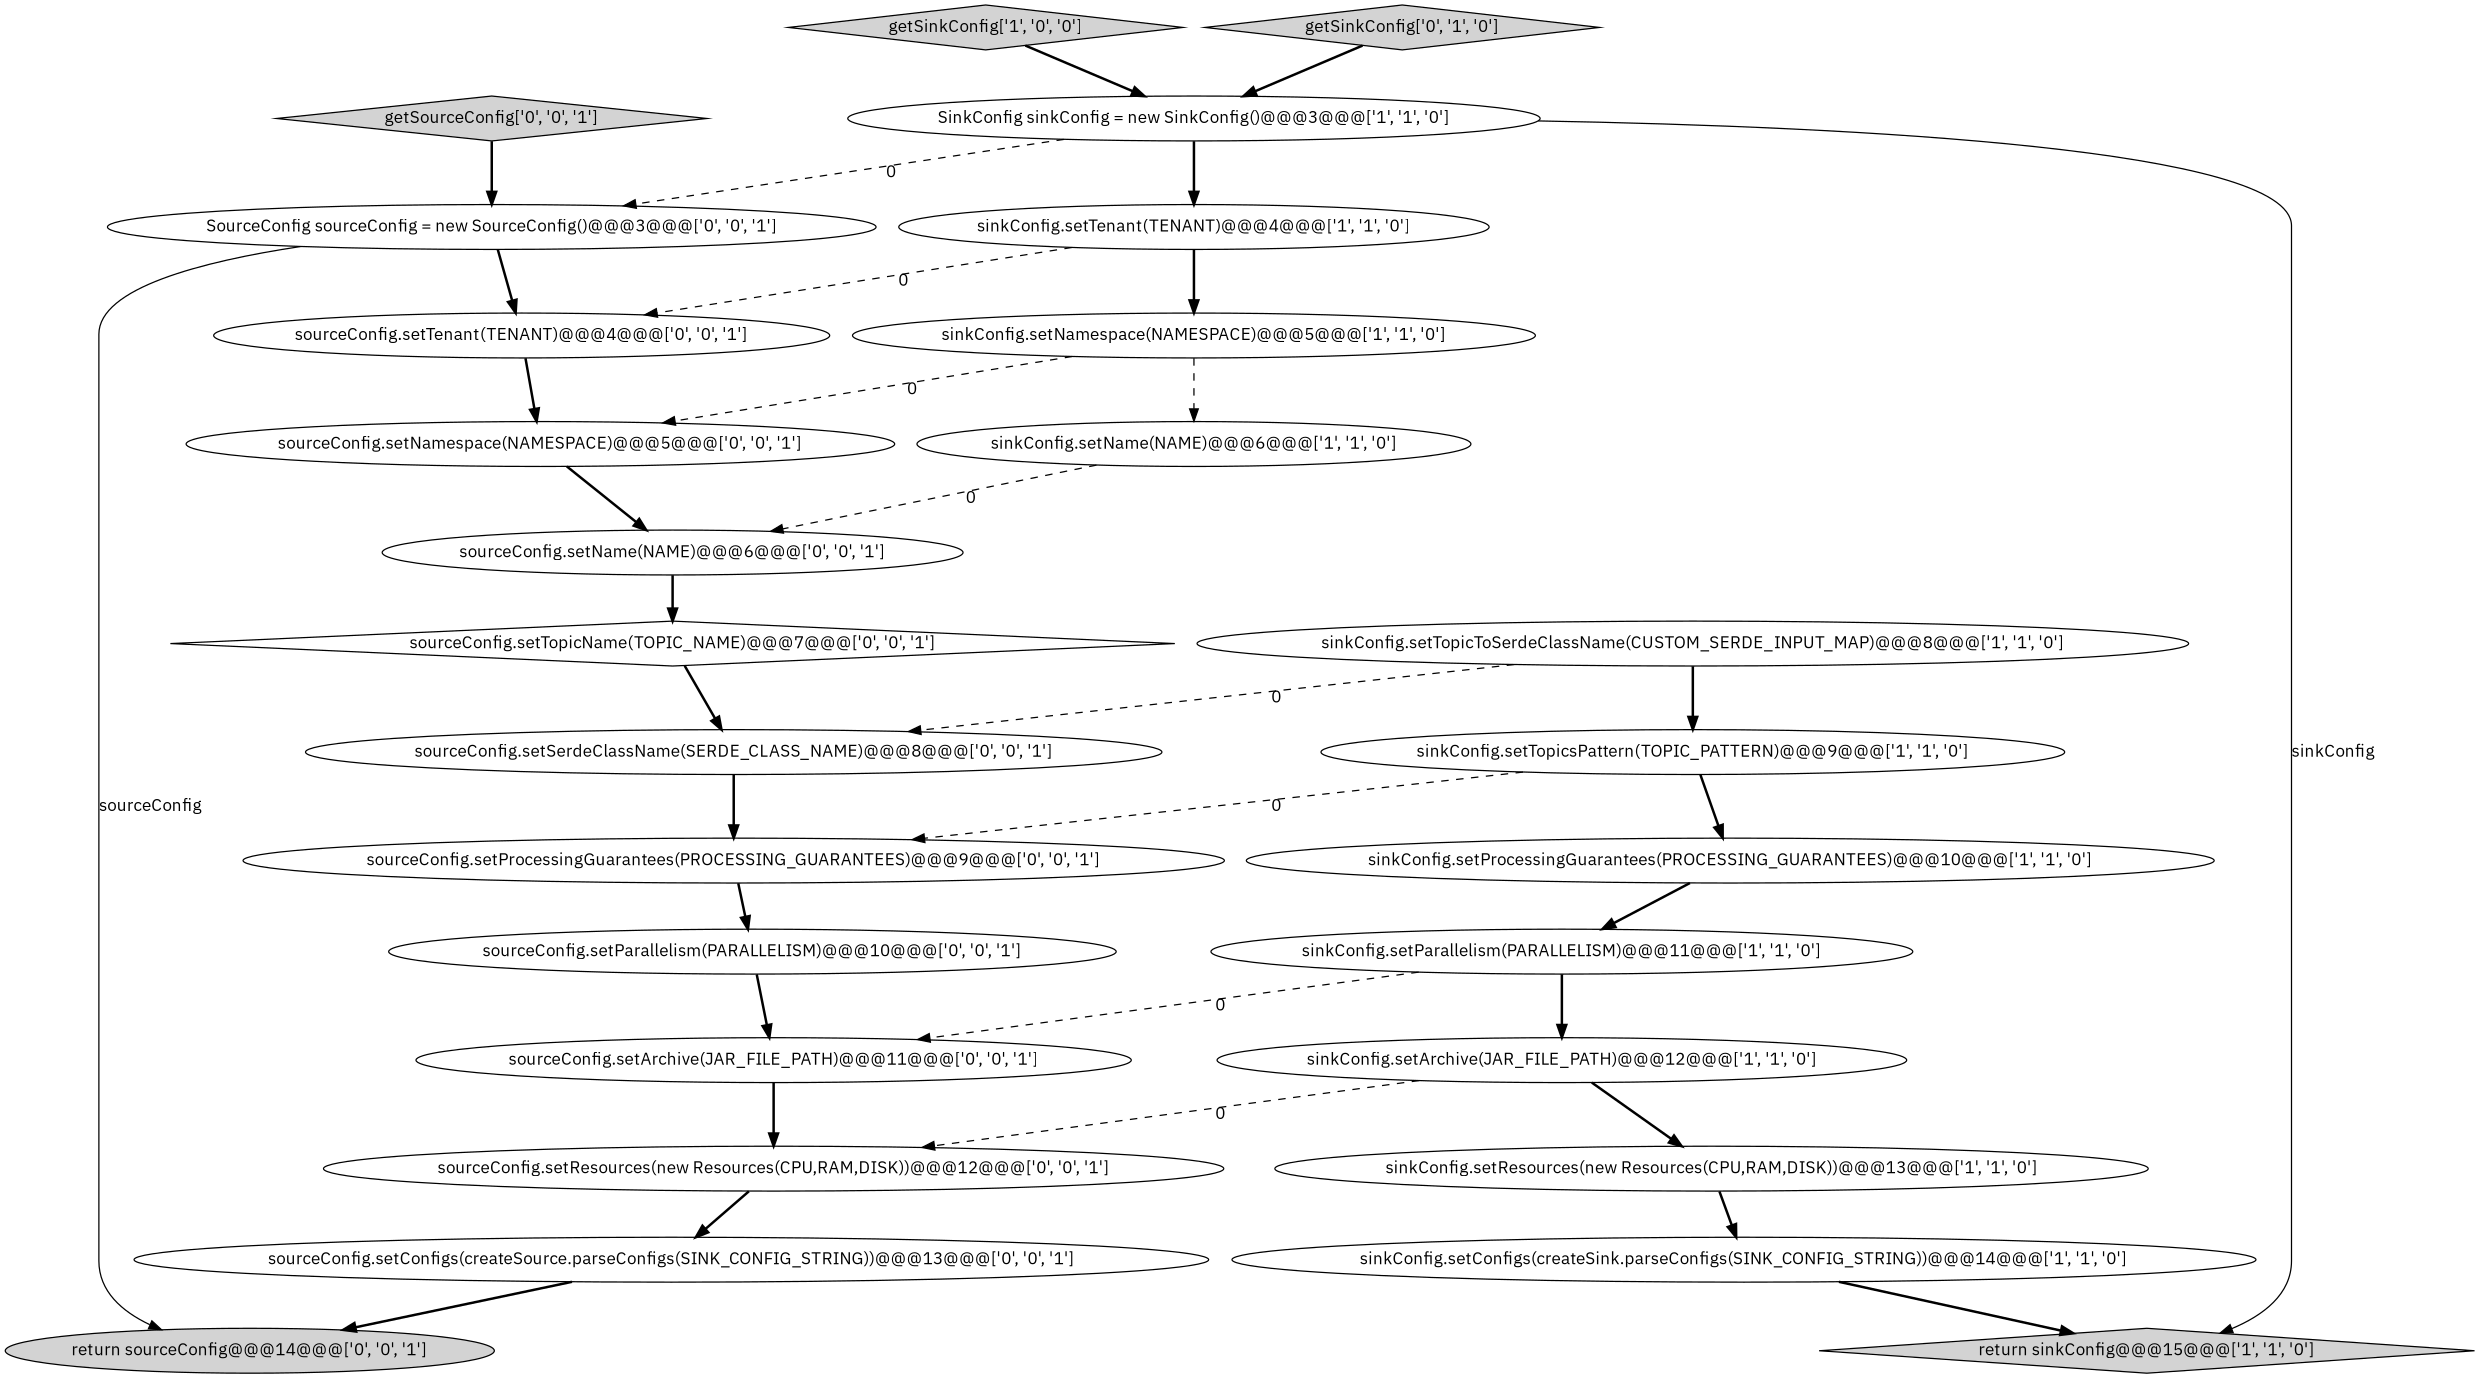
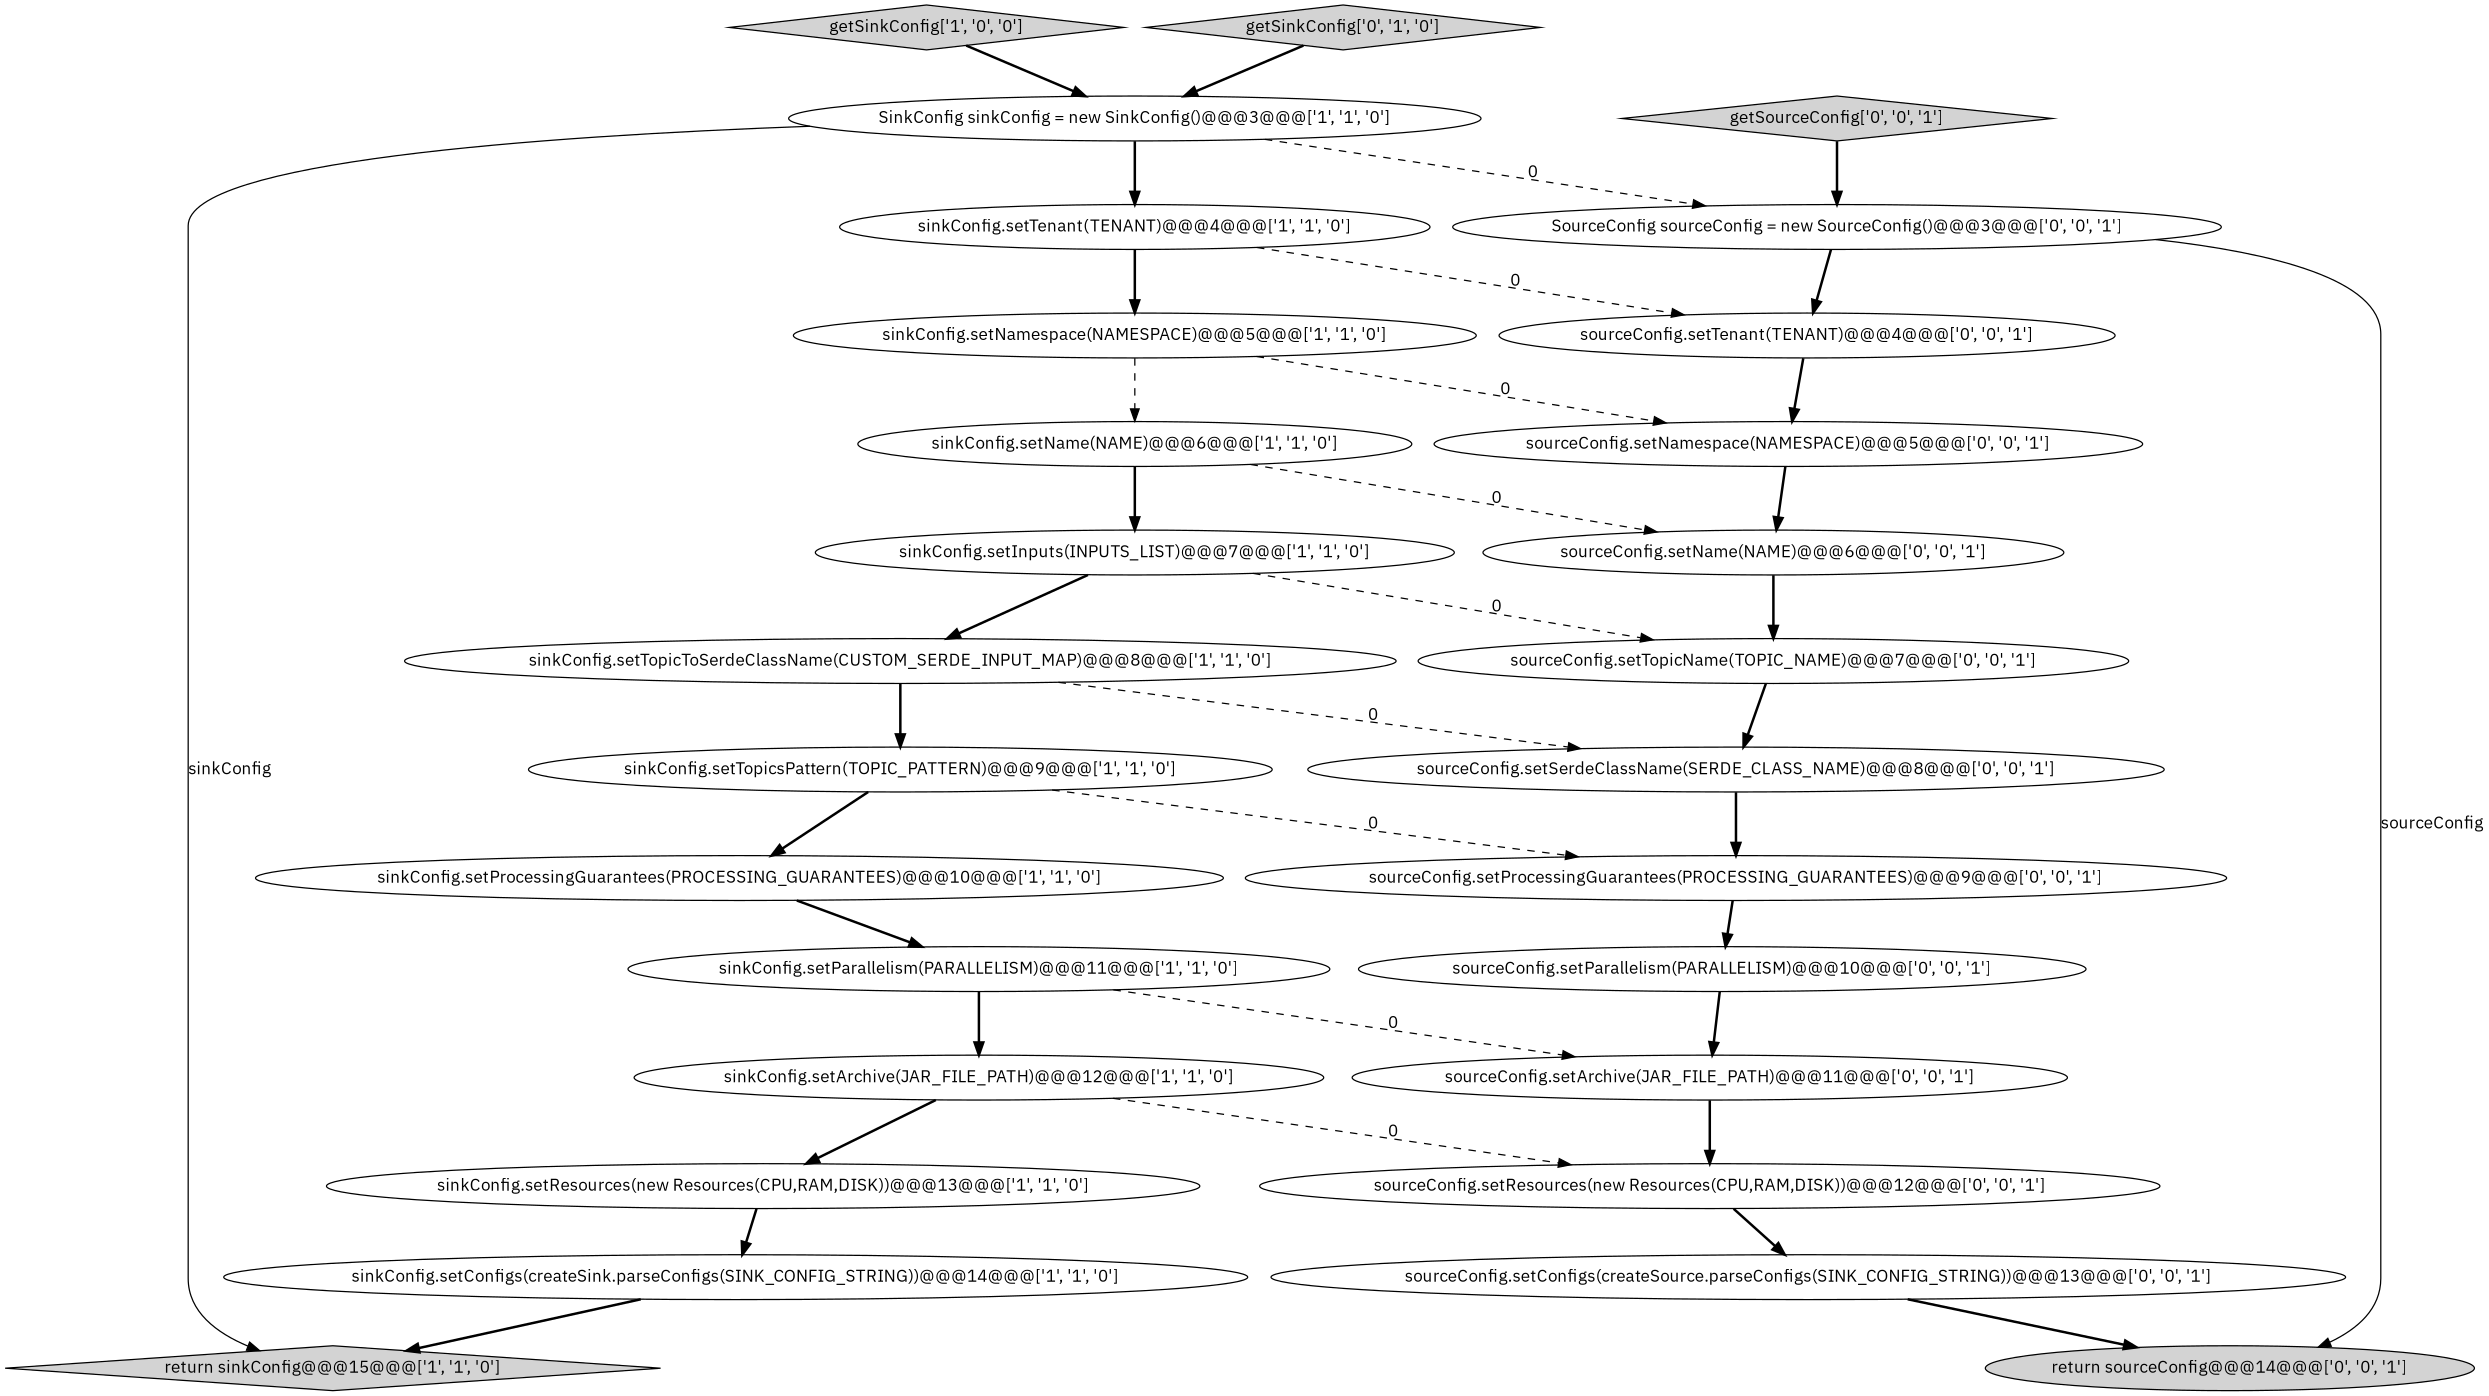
none -> (1135, 553)
(673, 644) -> (1773, 661)
